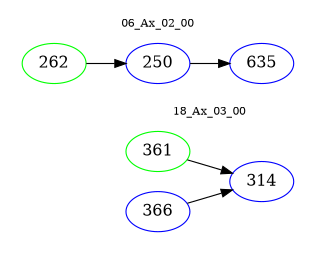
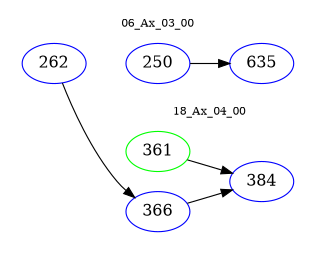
(158, 24) -> (158, 24)
(54, 63) -> (54, 63)
(100, 63) -> (89, 140)
(210, 112) -> (210, 112)
(262, 182) -> (262, 182)
